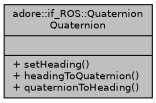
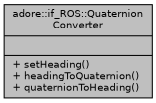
(78, 25) -> (78, 25)
